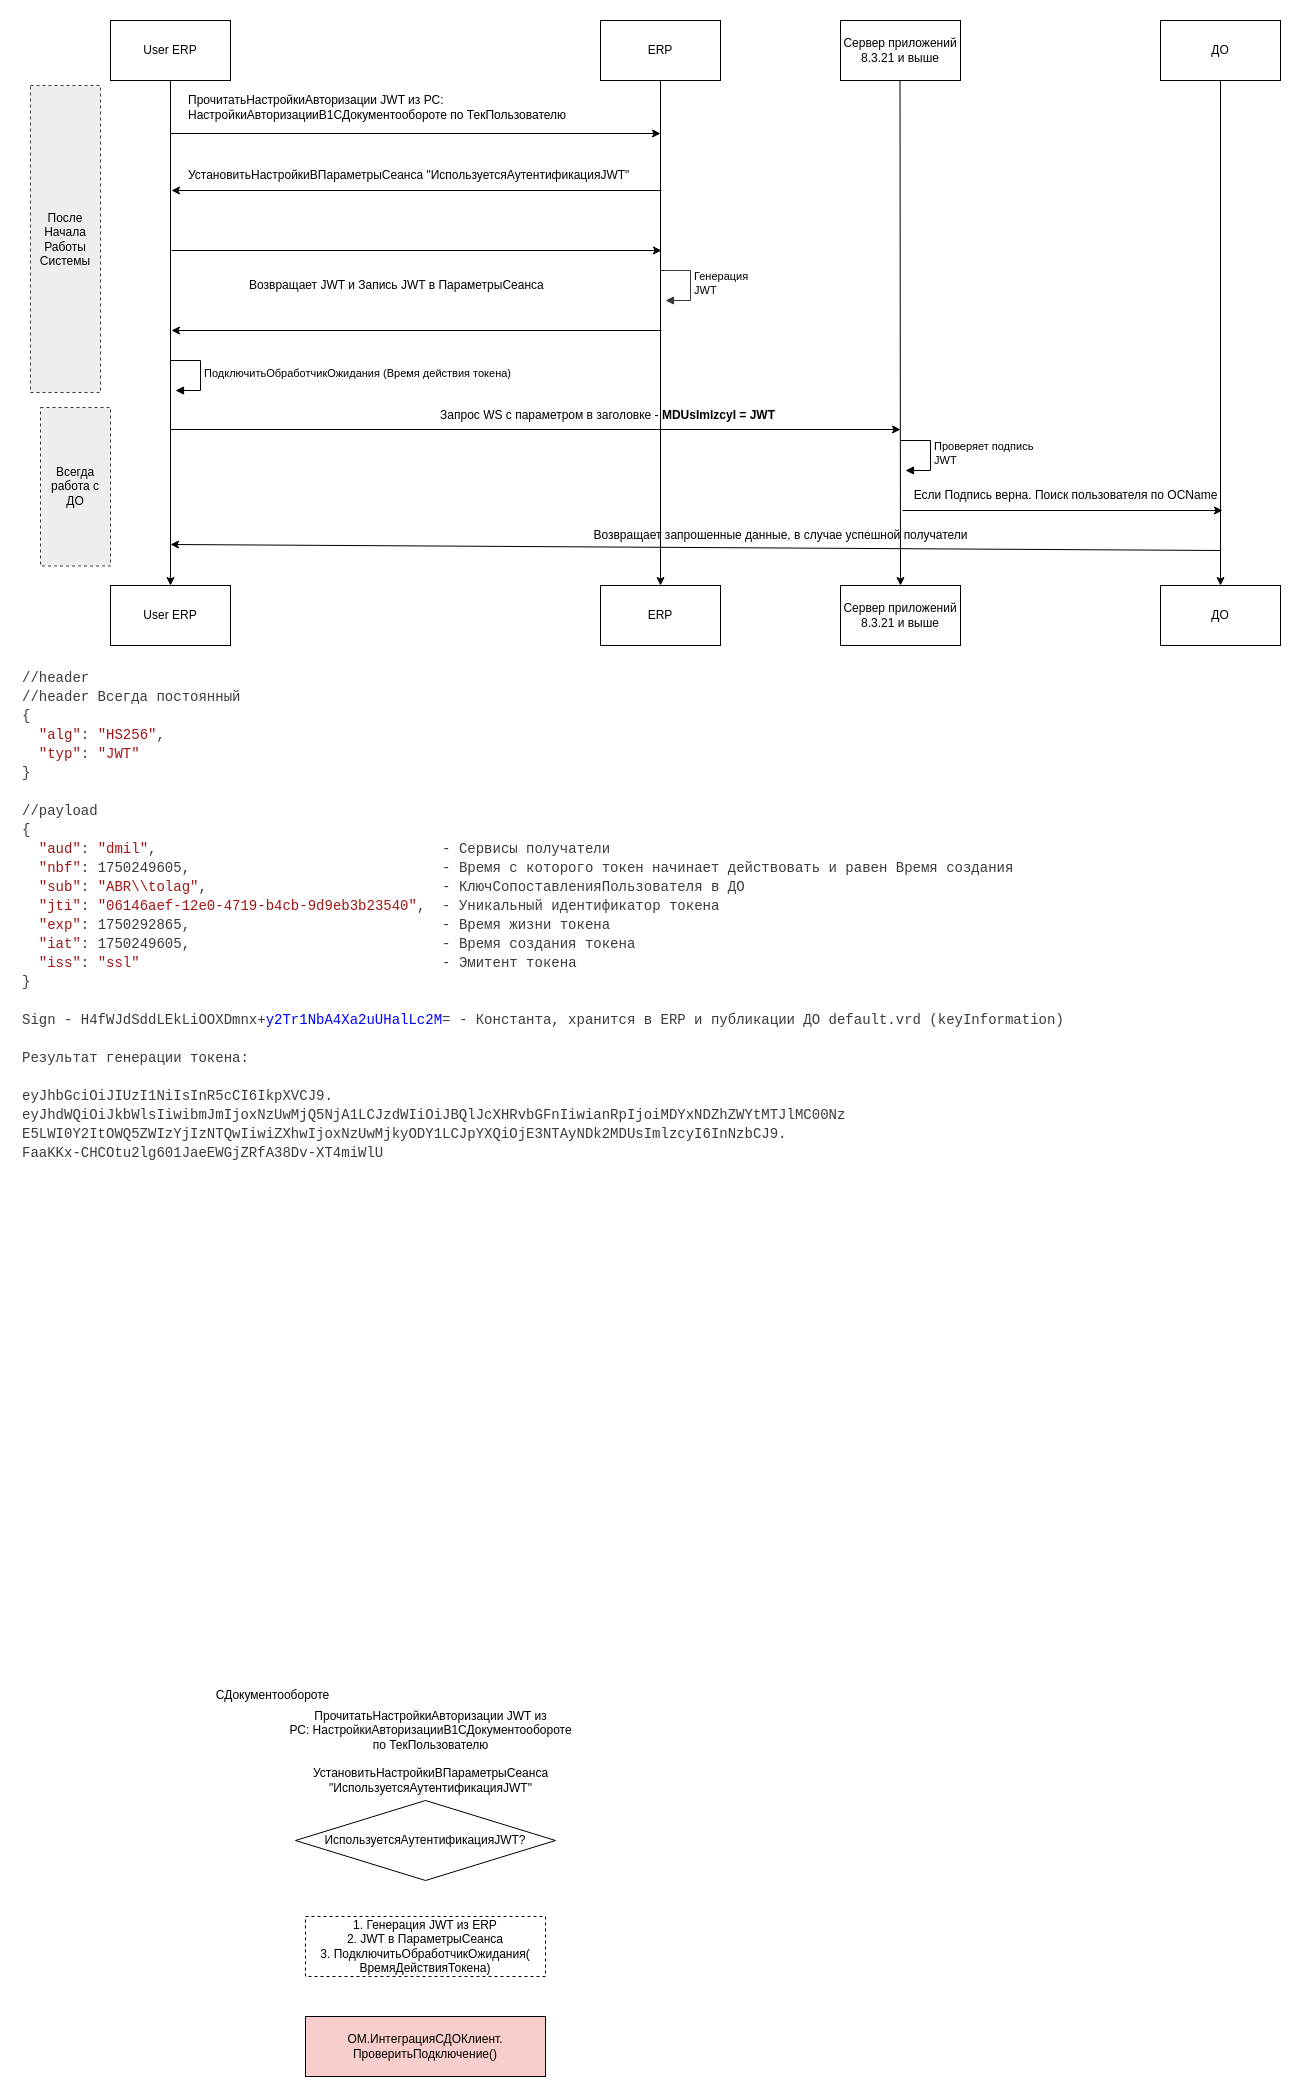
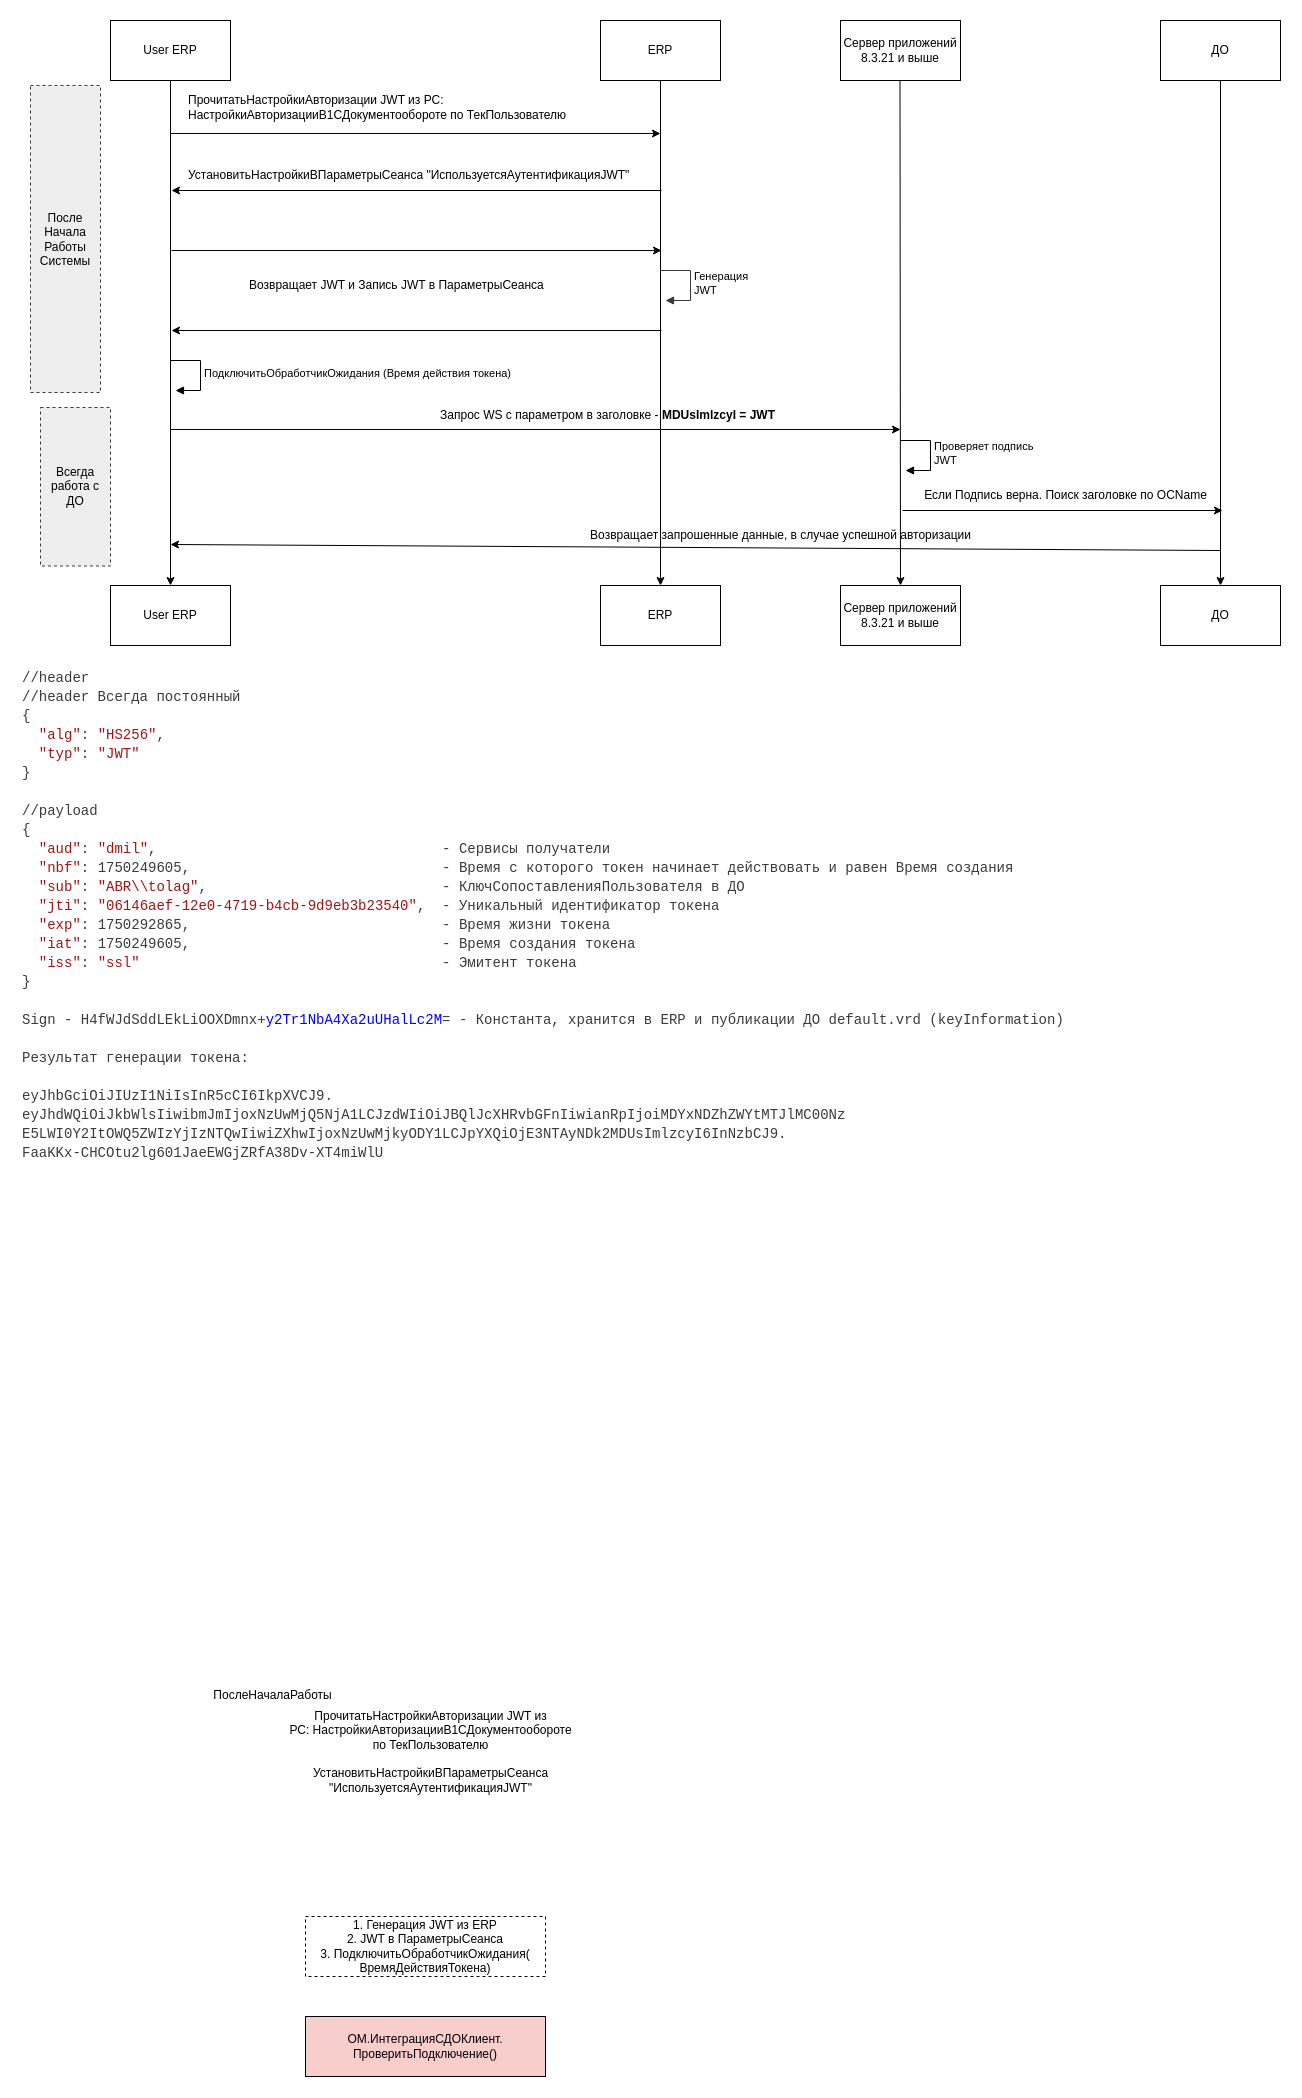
(1066, 496) -> (1066, 496)
(781, 536) -> (781, 536)
(273, 1696) -> (273, 1696)
(426, 1841) -> none
